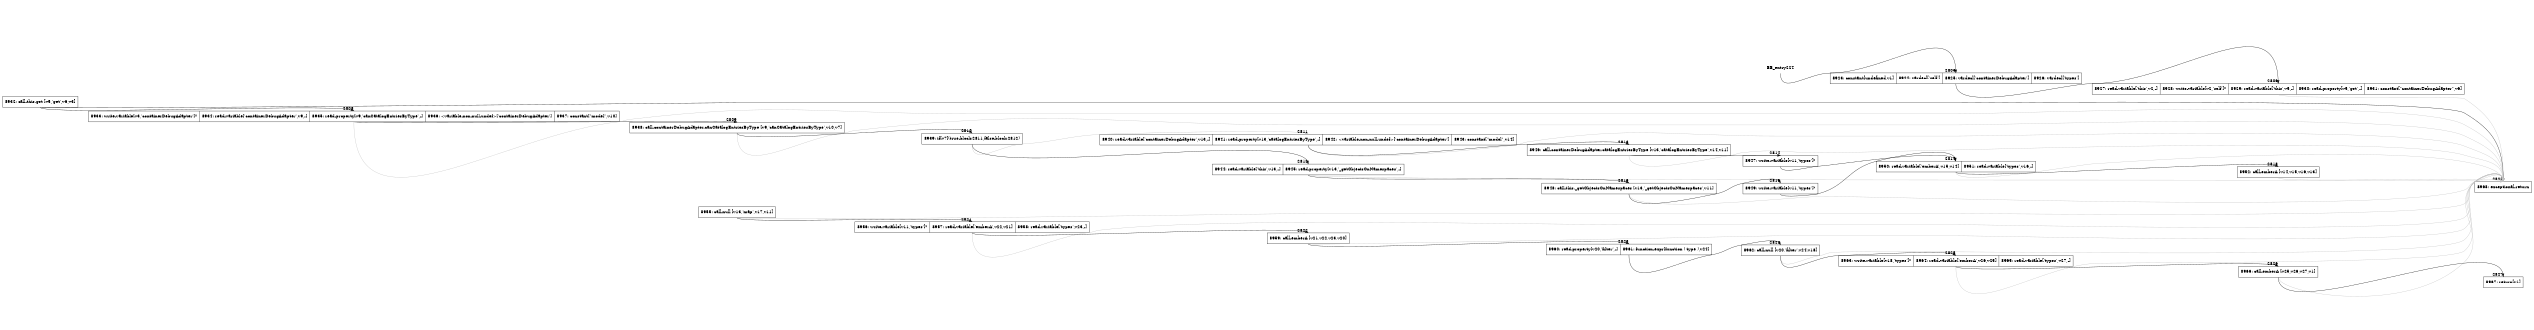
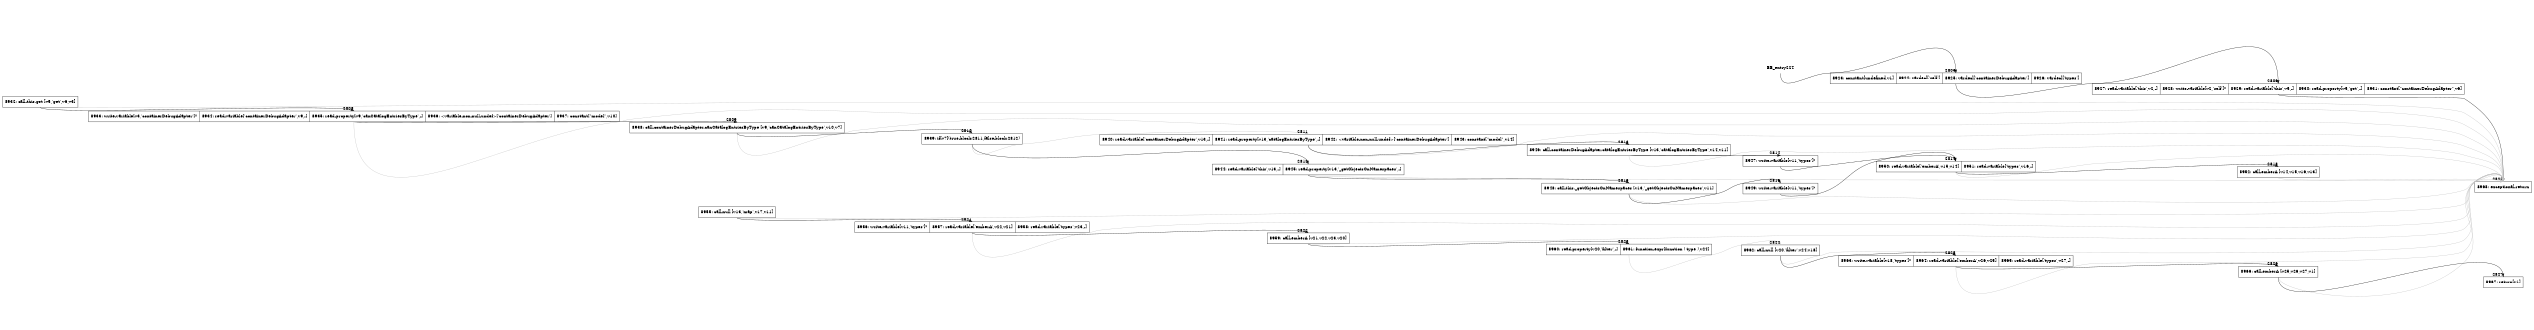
(2418, 97) -> (2418, 97)
(1293, 103) -> (1293, 103)
(1699, 258) -> (1699, 258)
